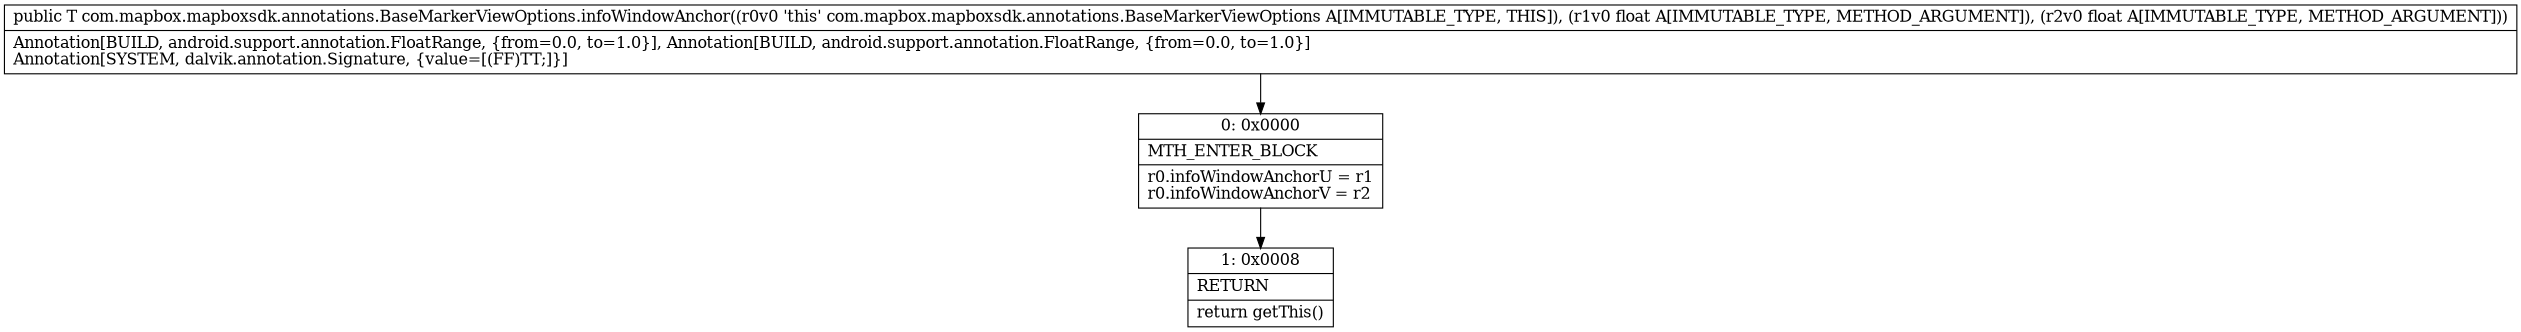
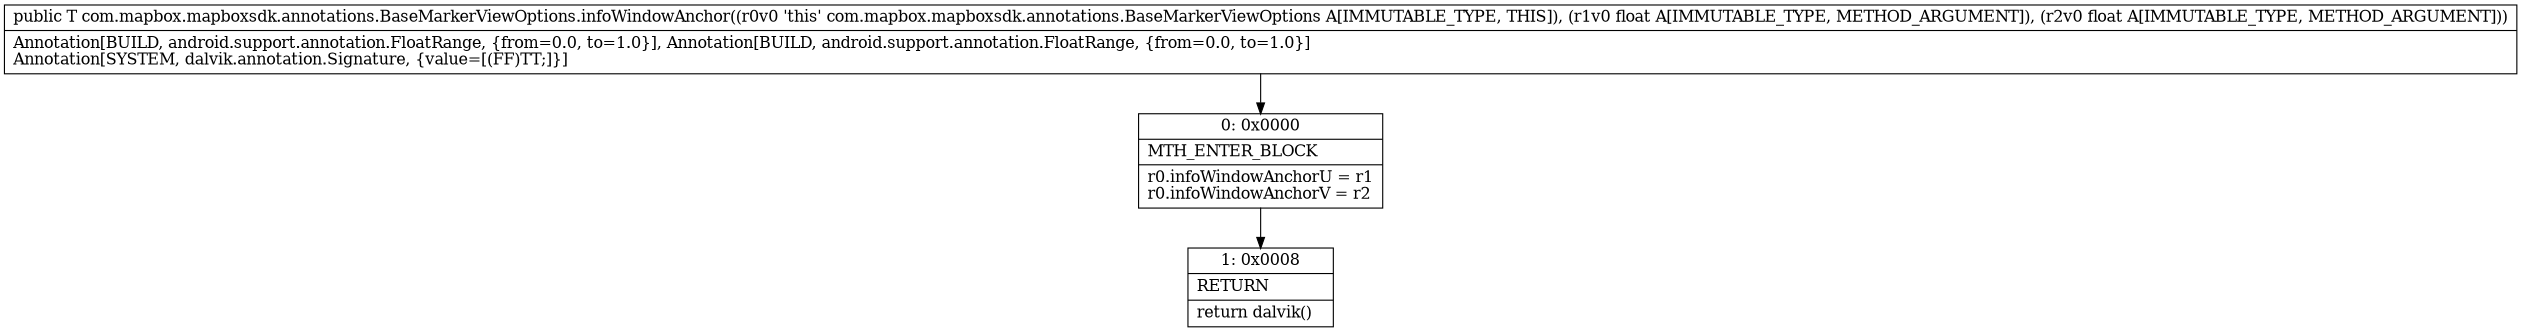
(1261, 313) -> (1255, 313)
